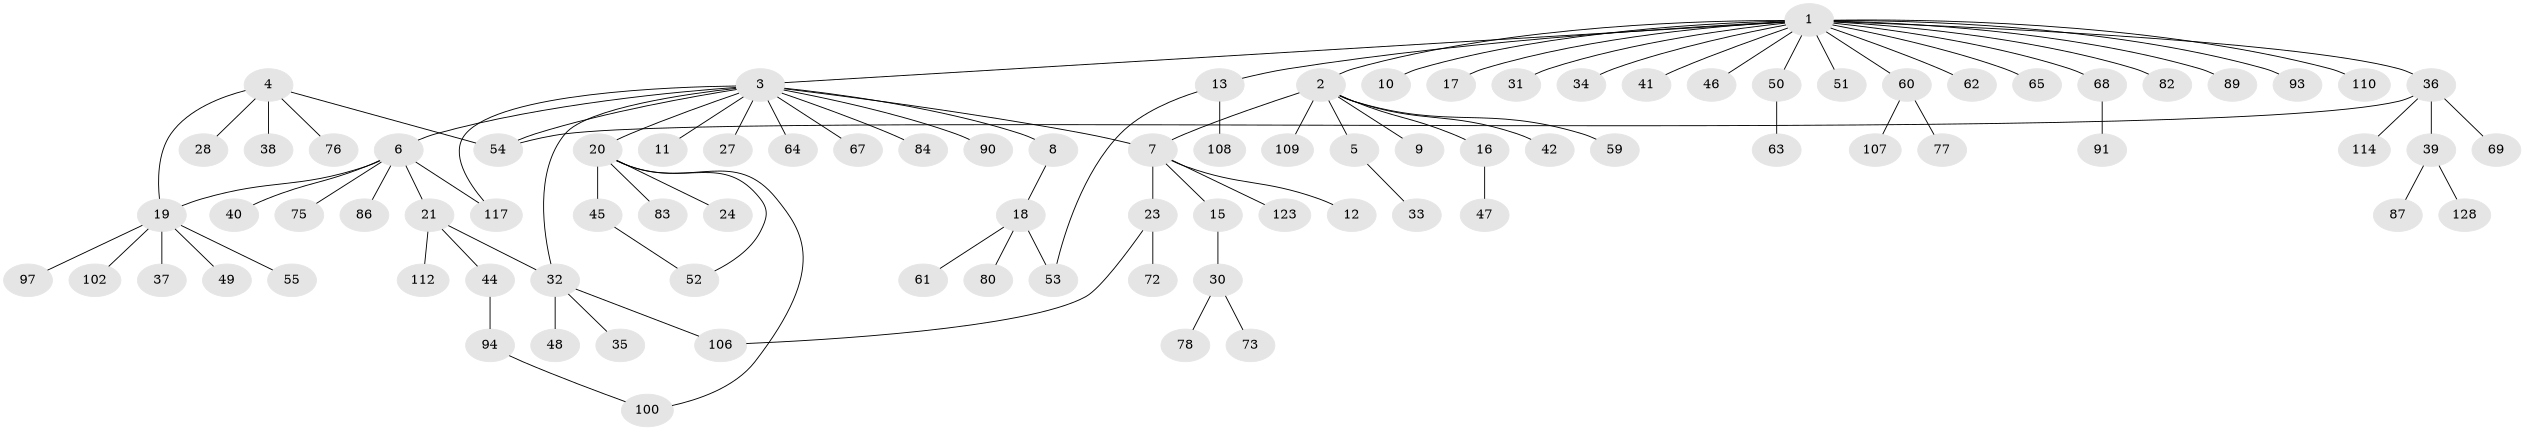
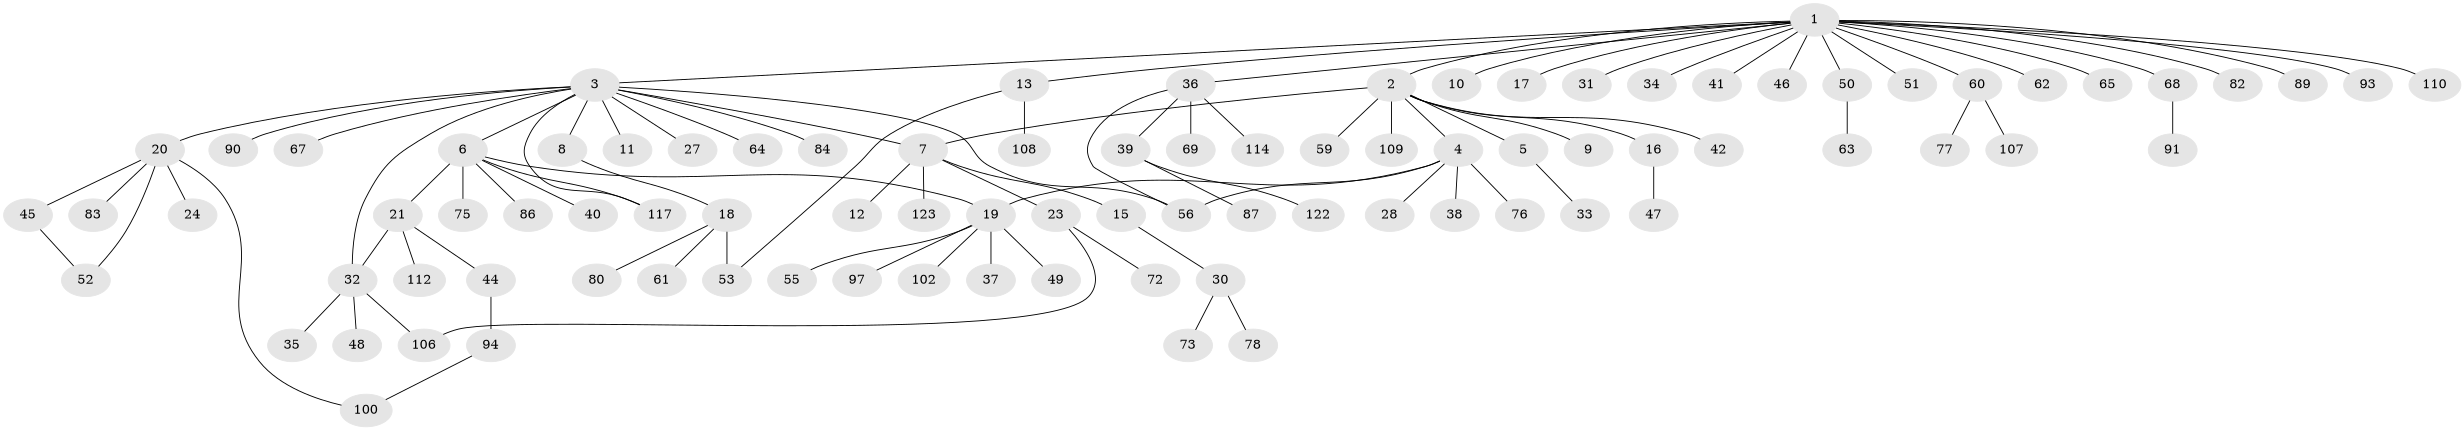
none -> (1425, 118)
(498, 150) -> (1186, 215)
(2465, 215) -> (1318, 215)
